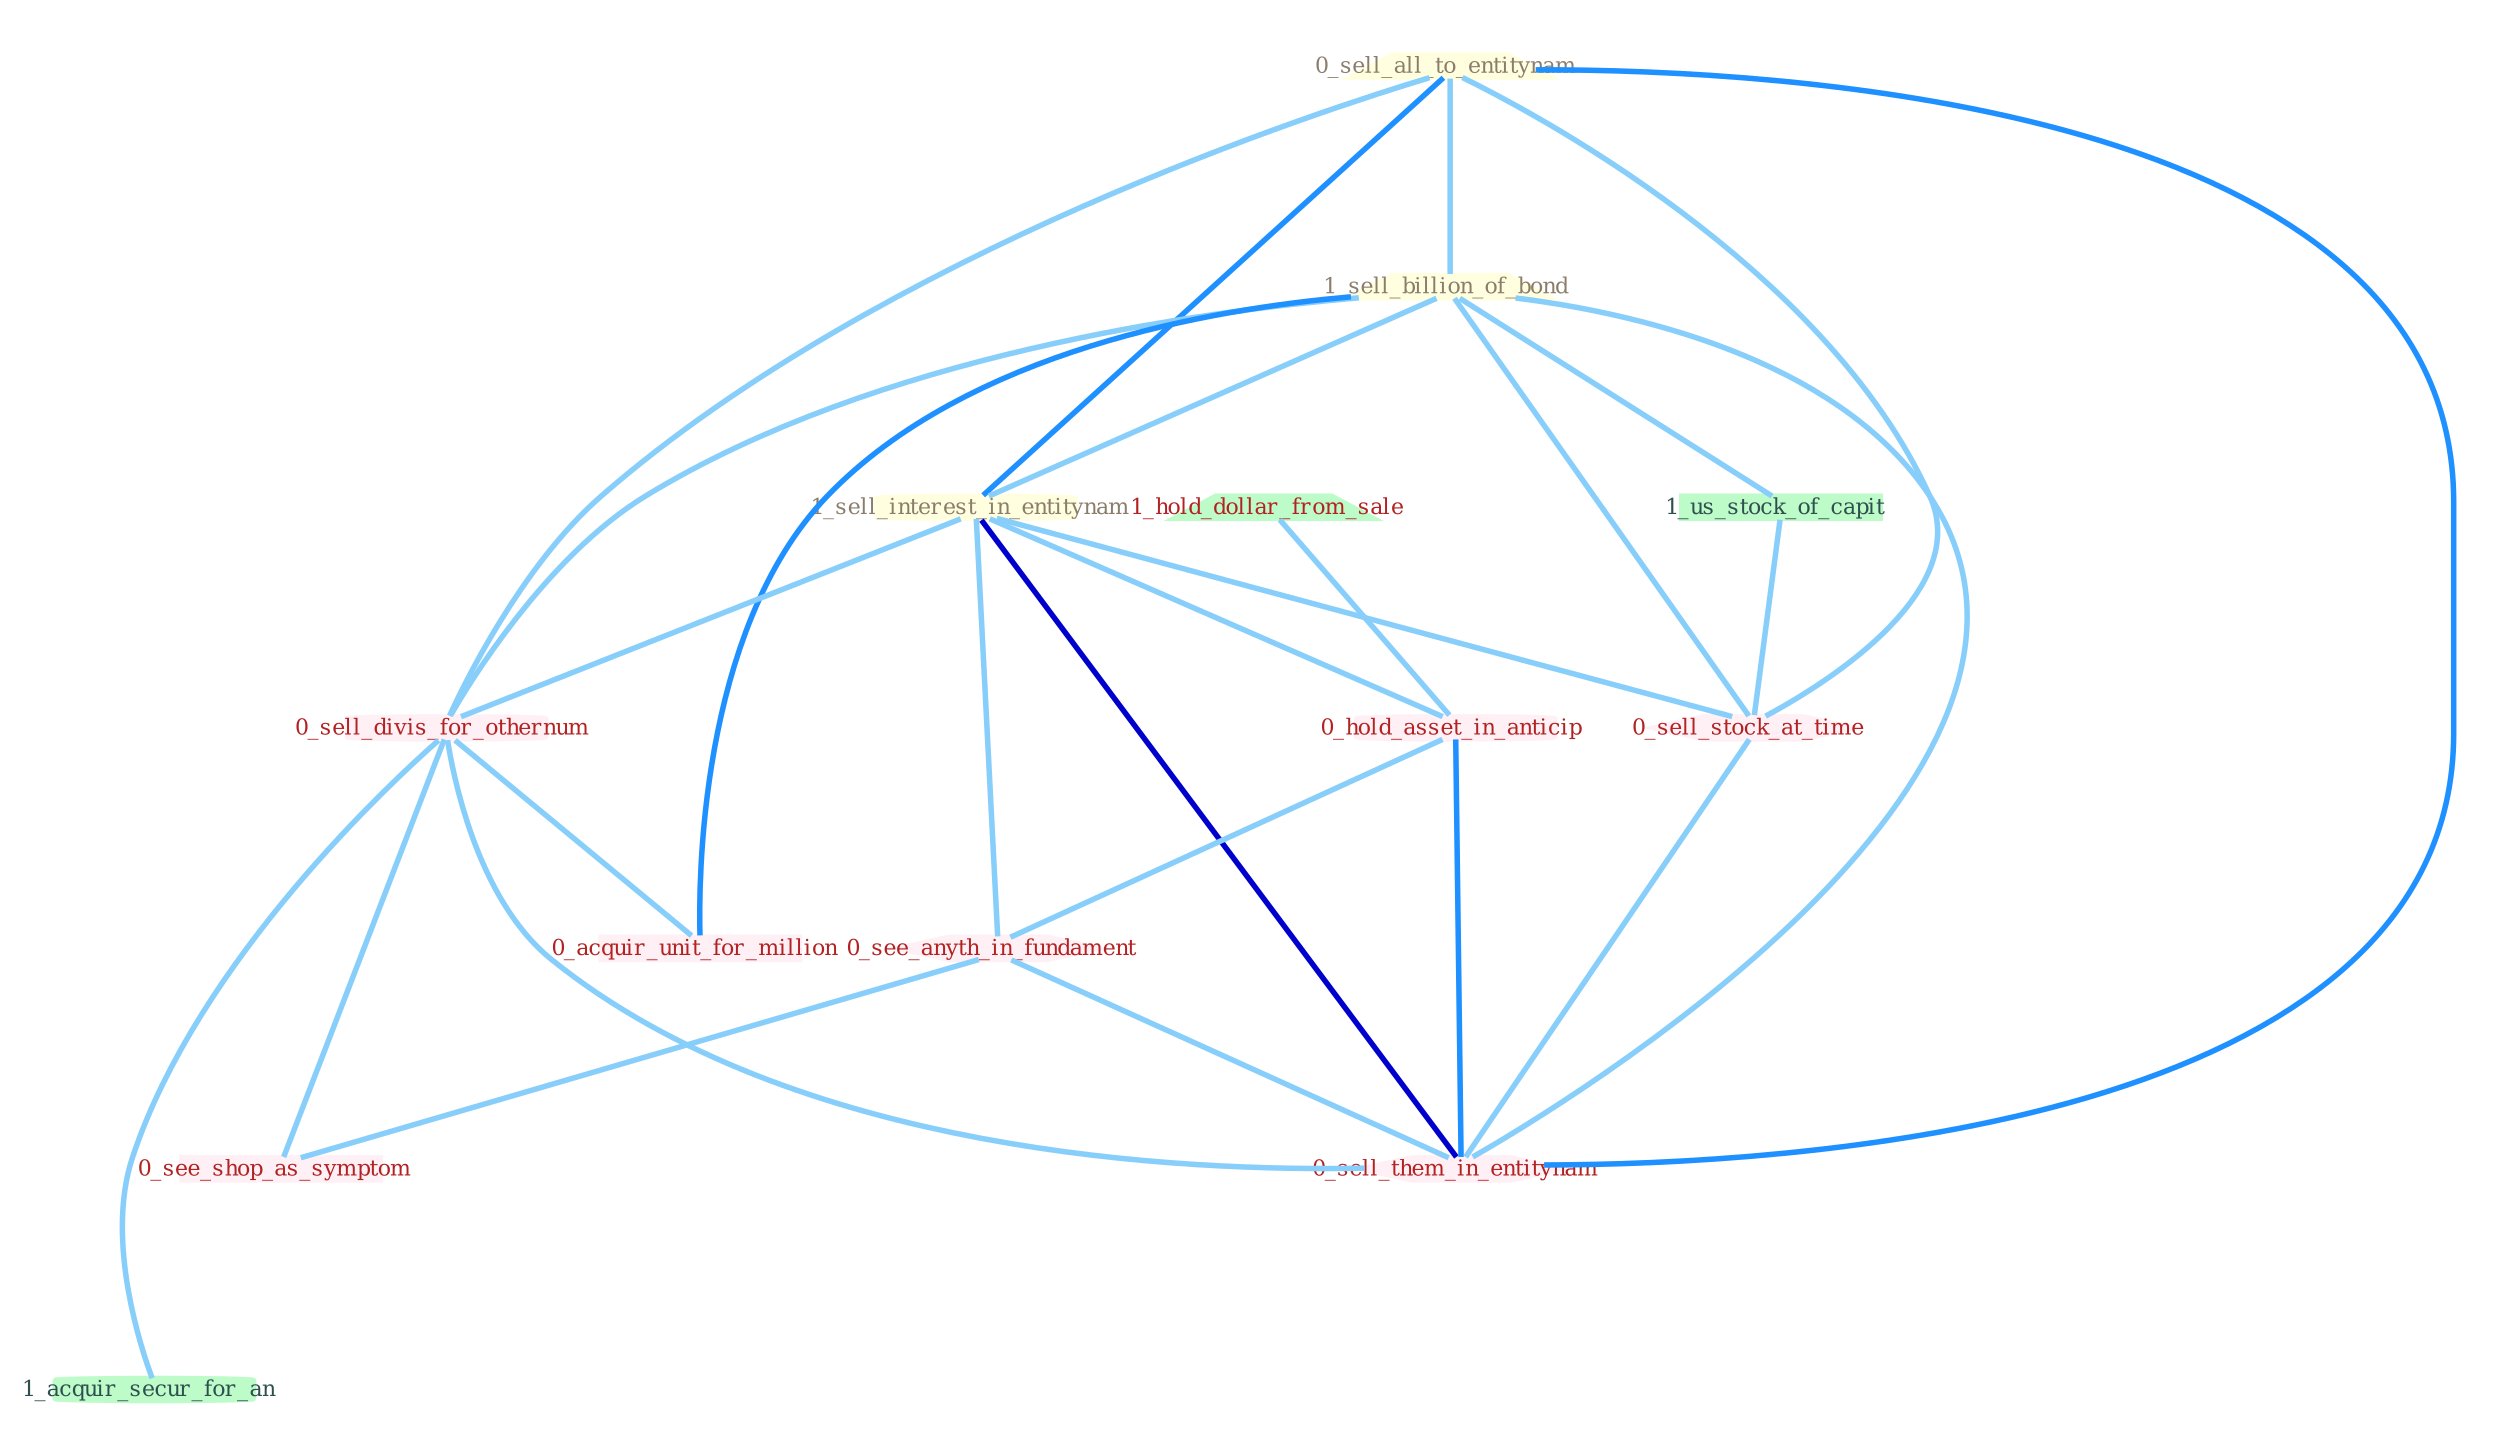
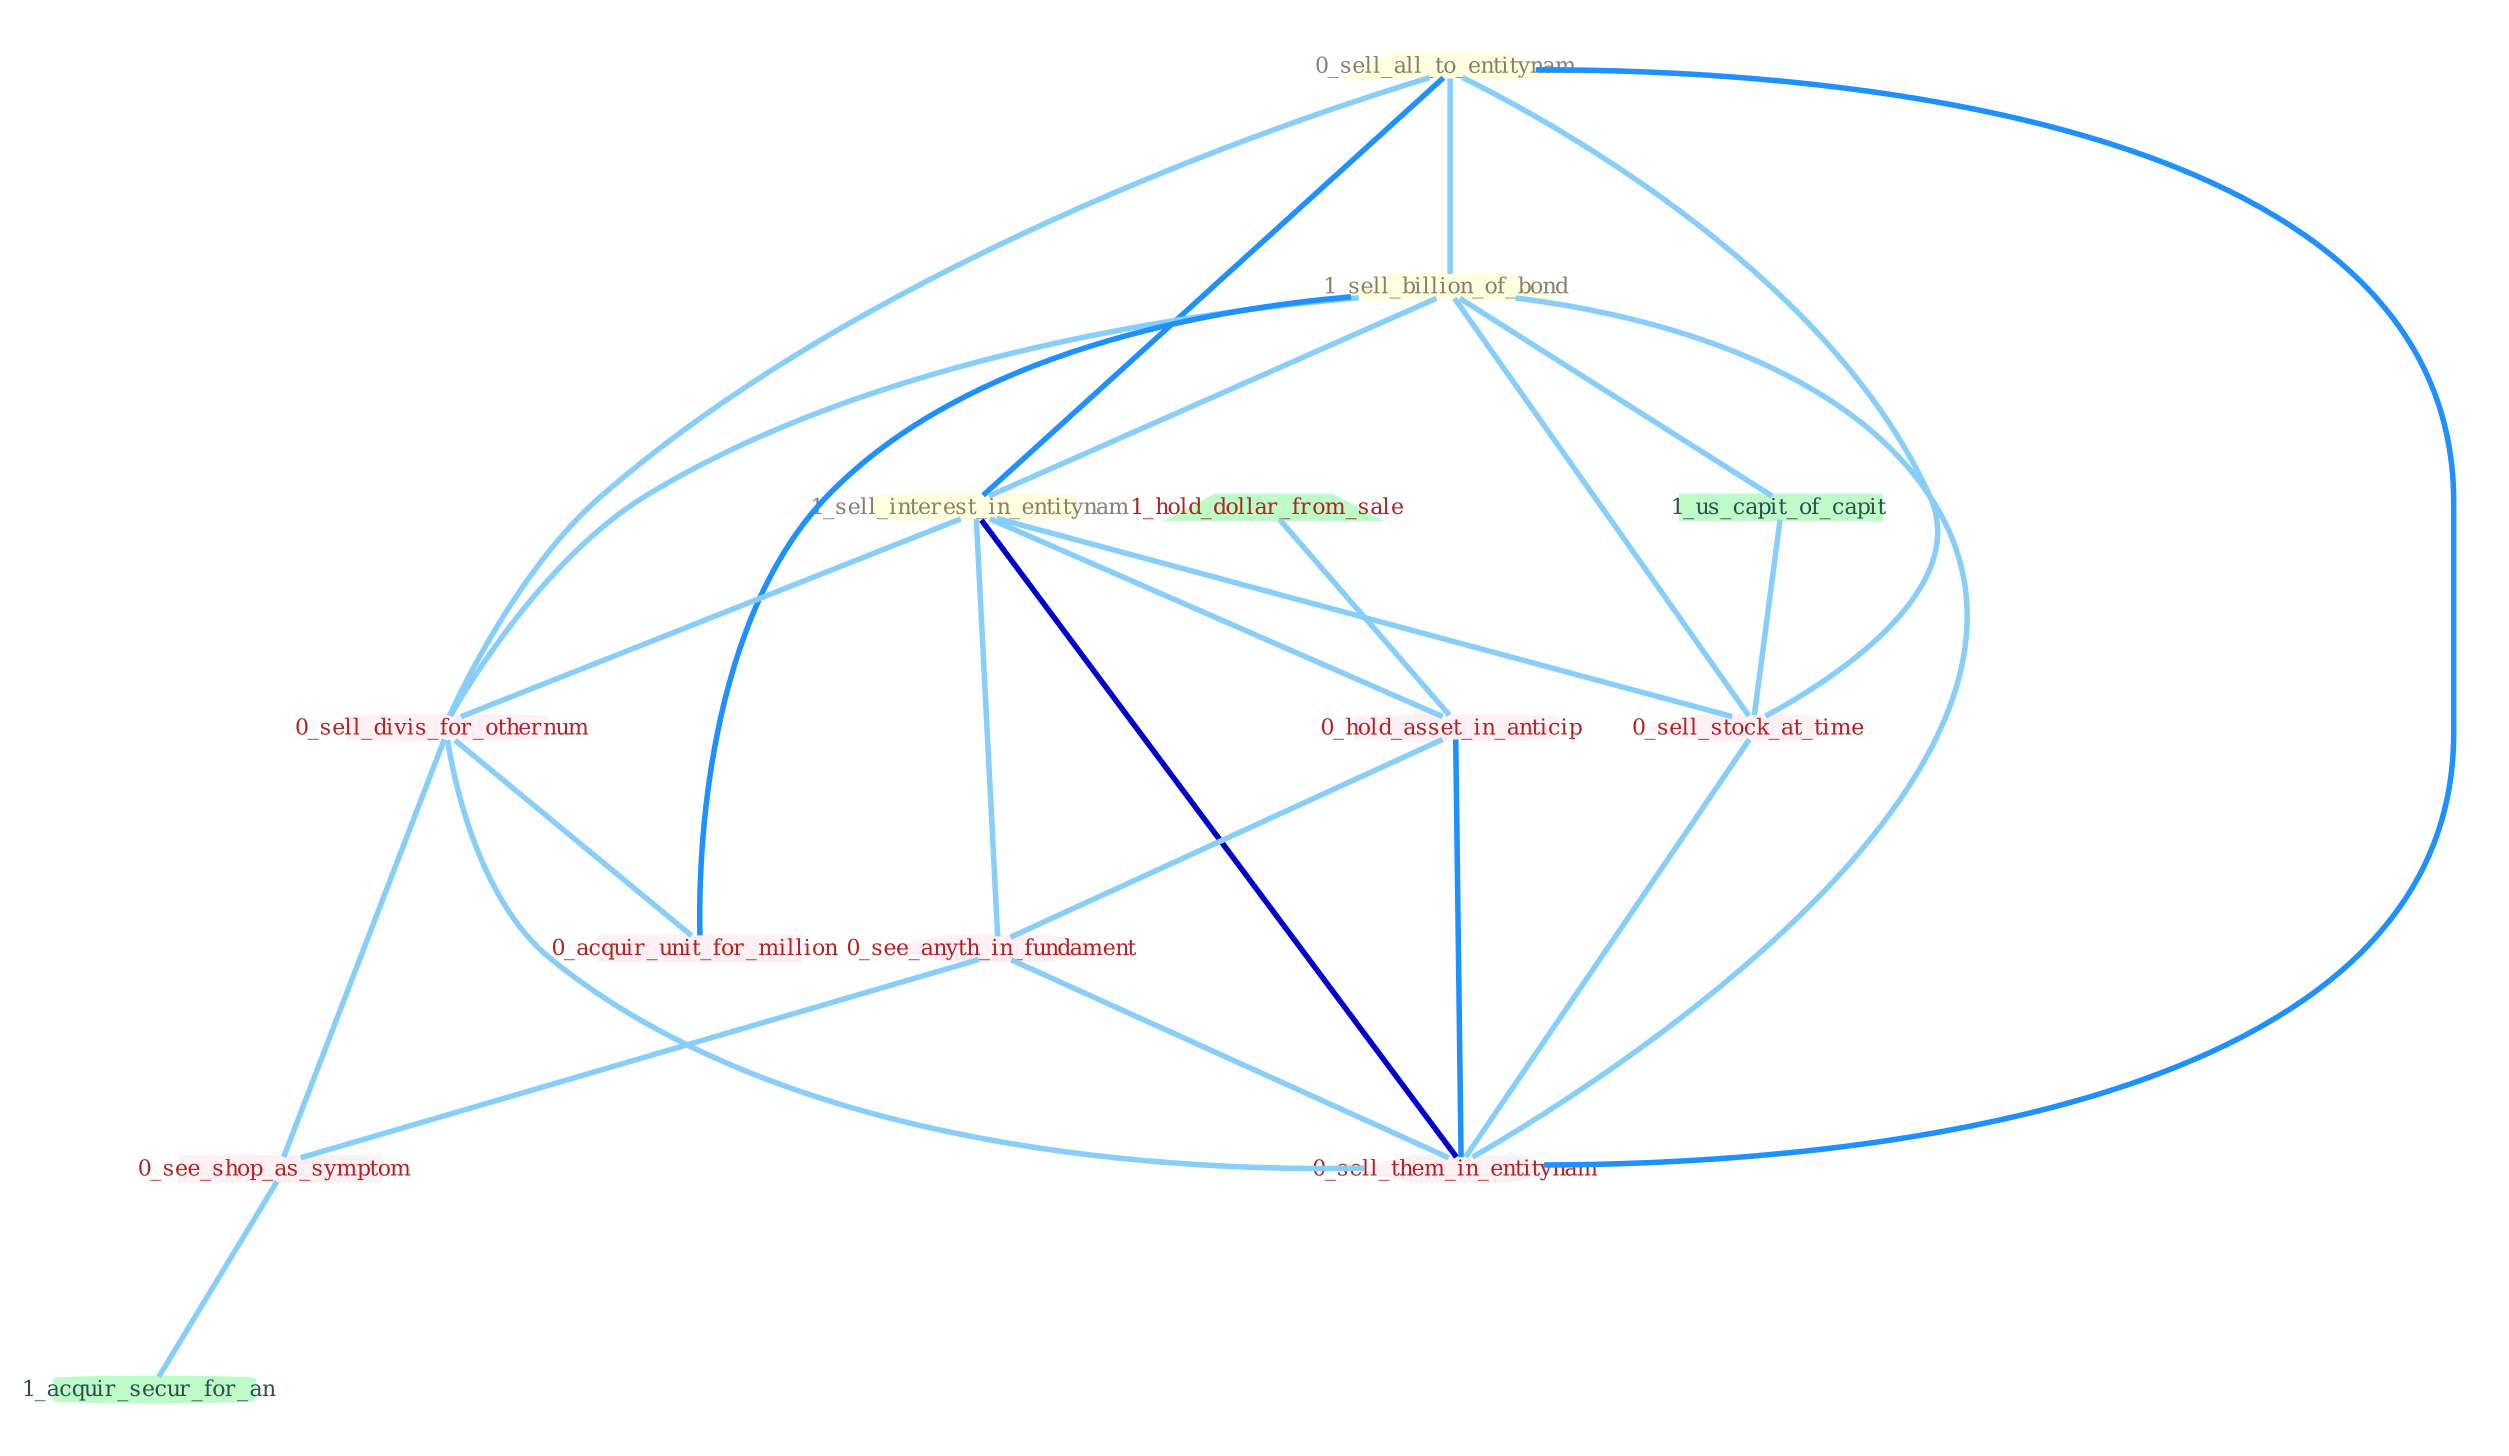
(1781, 507) -> (1781, 507)
(197, 1024) -> (218, 1279)
